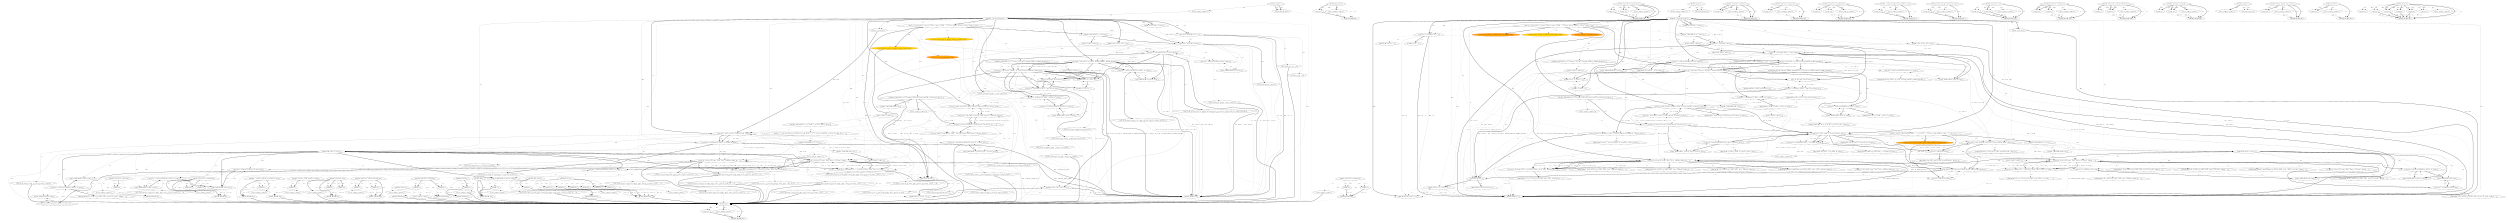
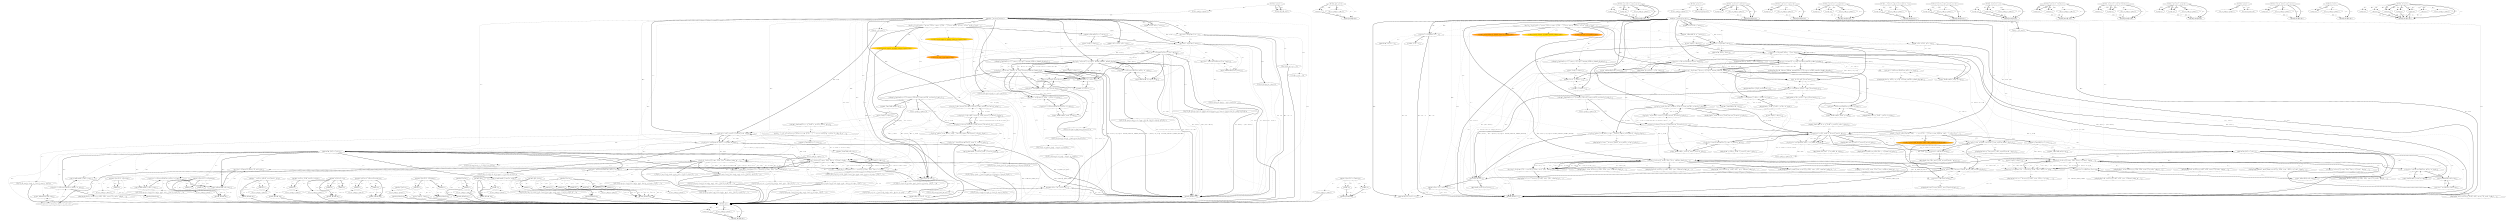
none -> (1940, 188)
